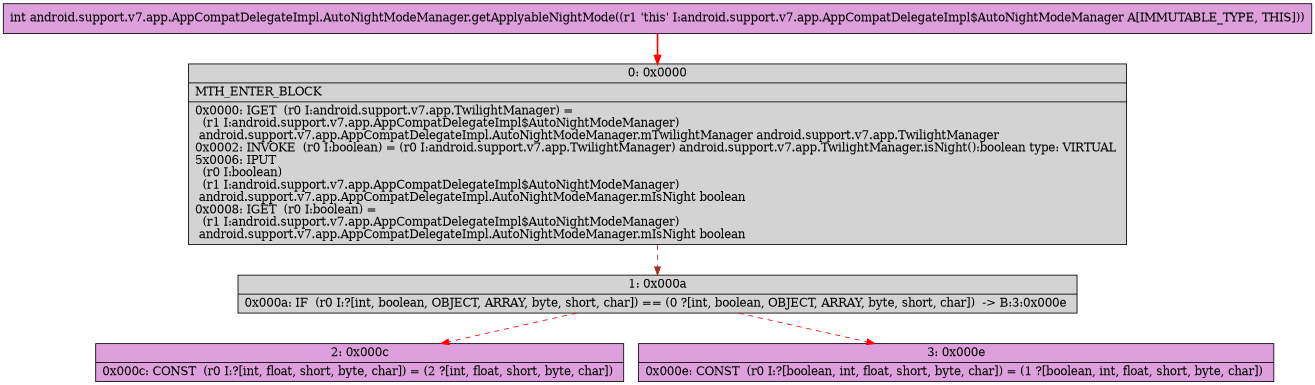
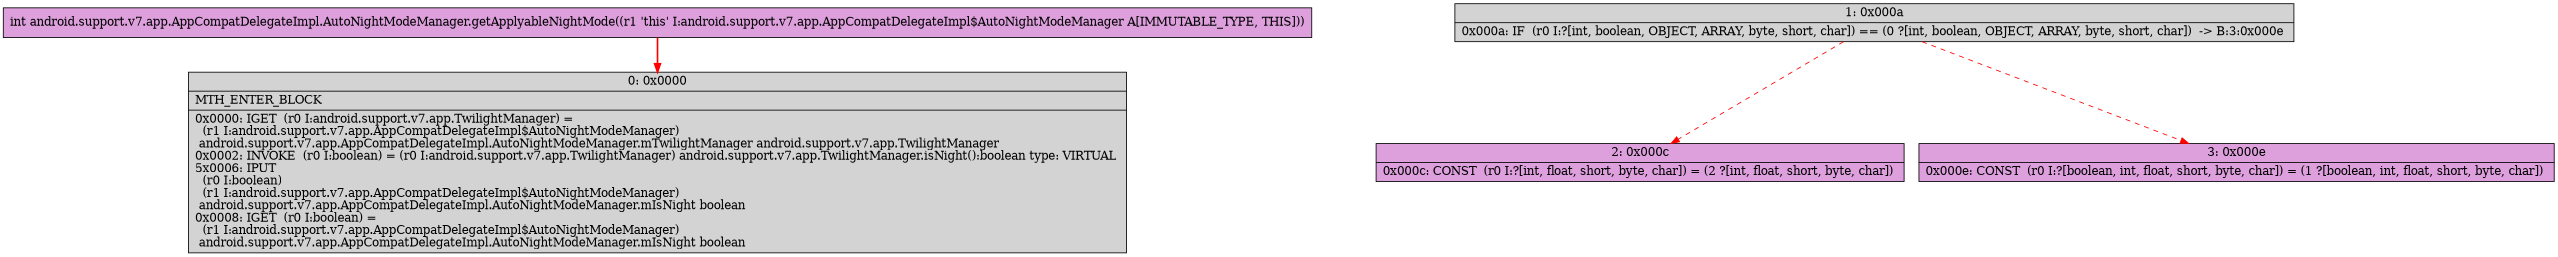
(658, 256) -> none
